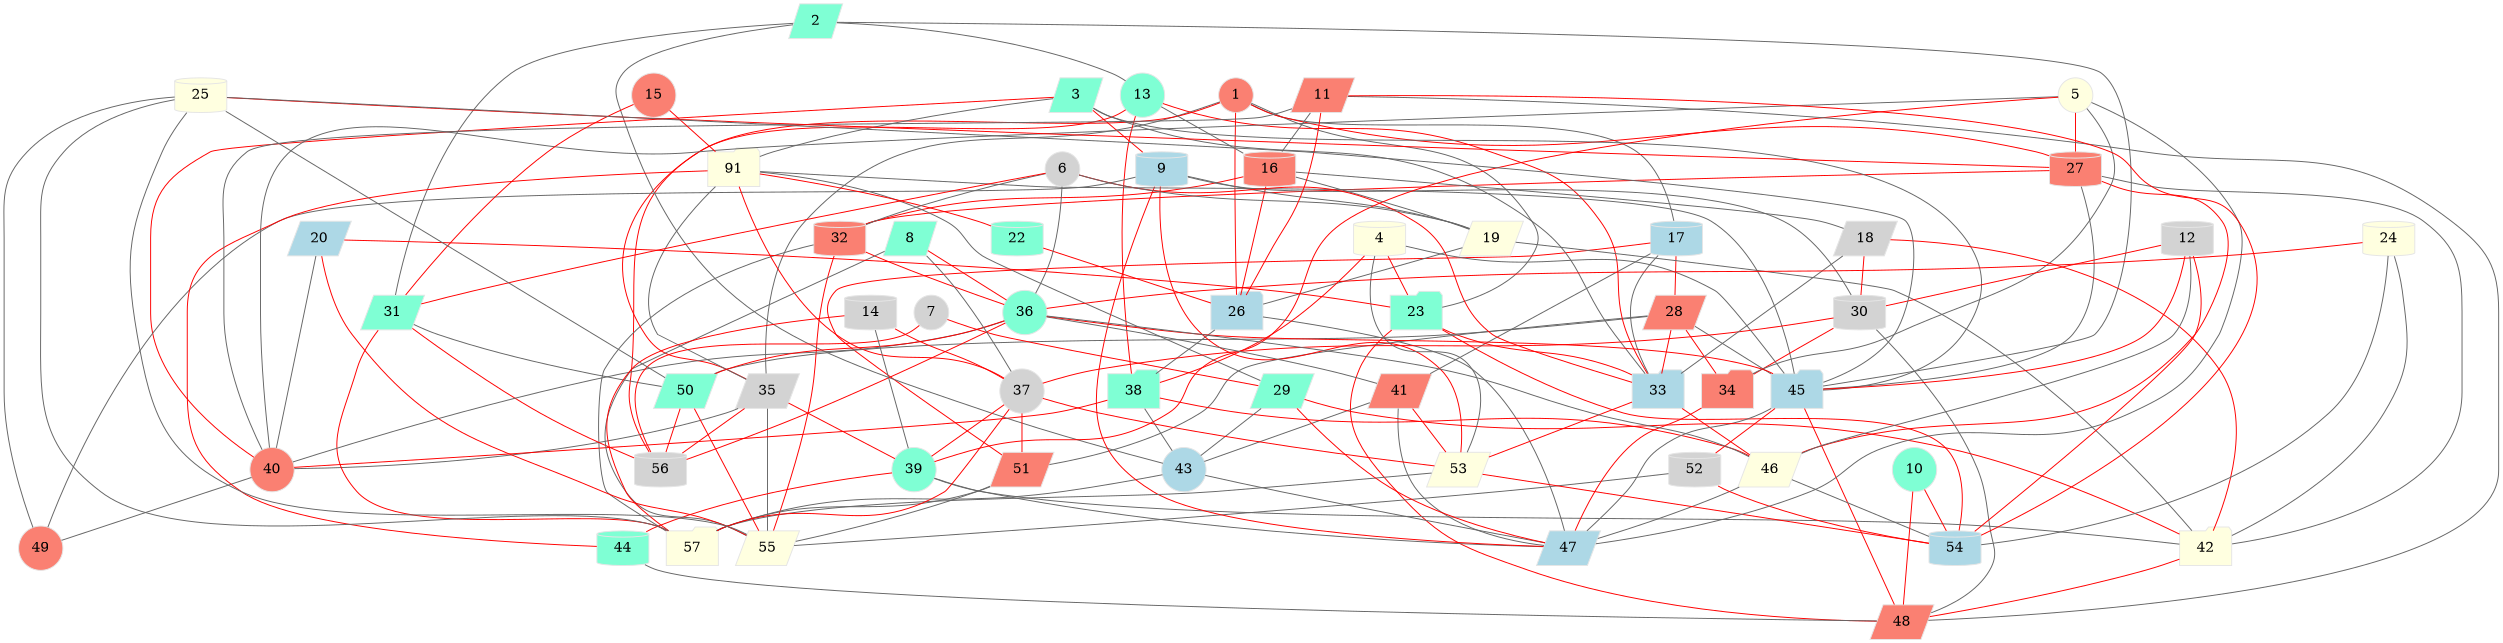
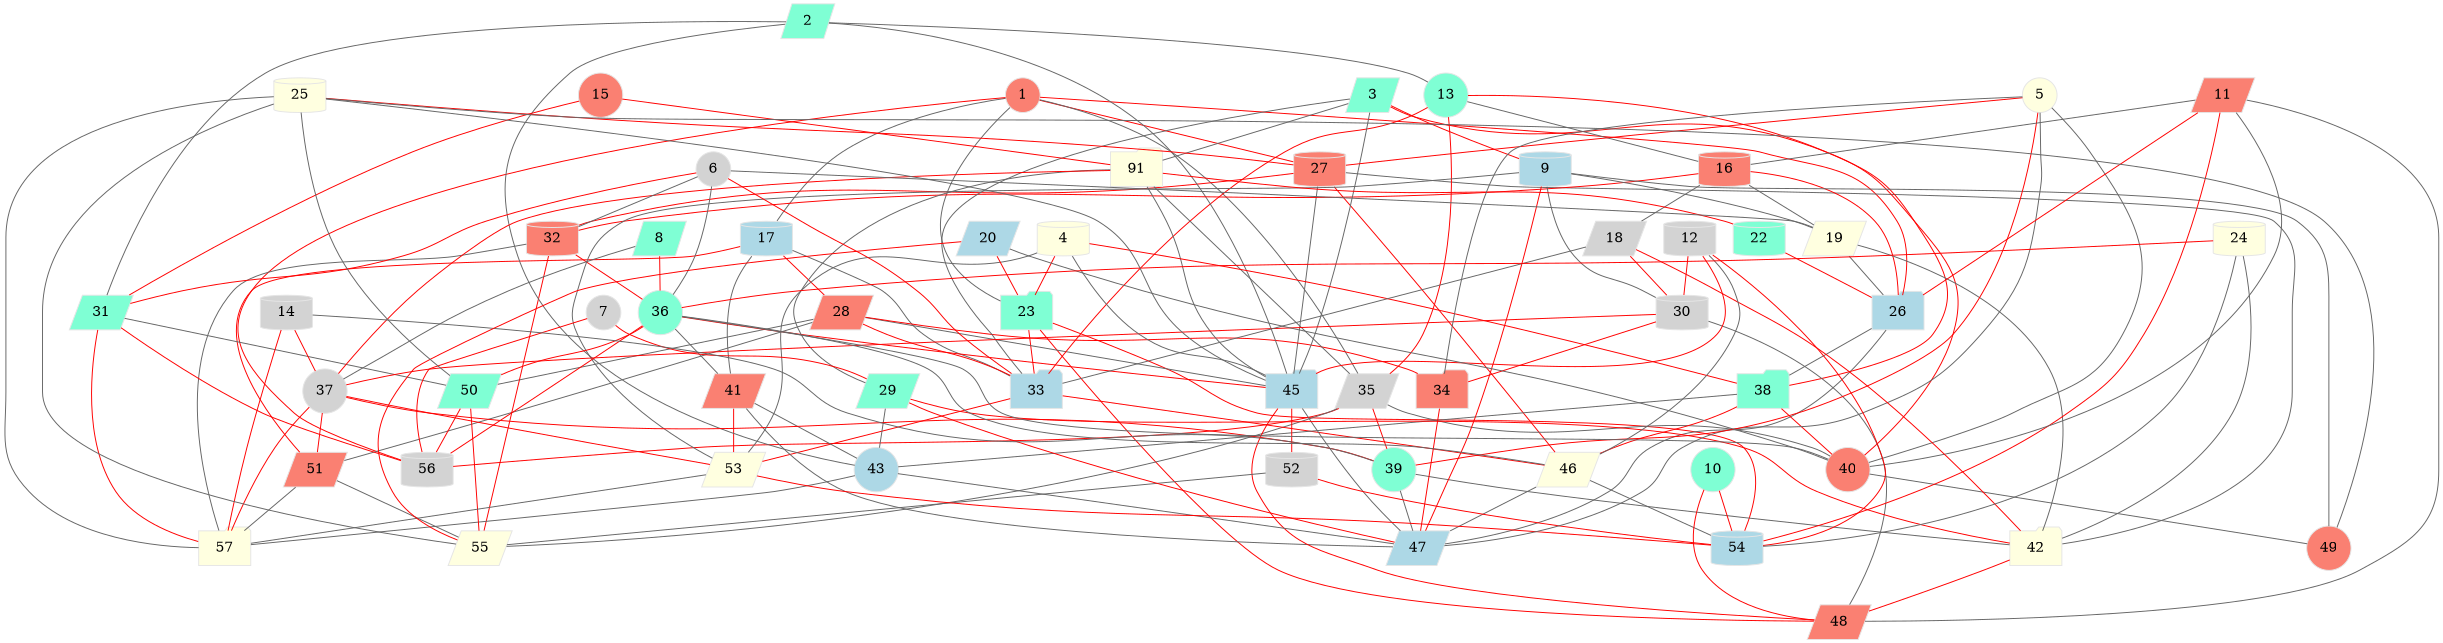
(724, 326) -> none
(1197, 328) -> (912, 193)
(623, 548) -> none
